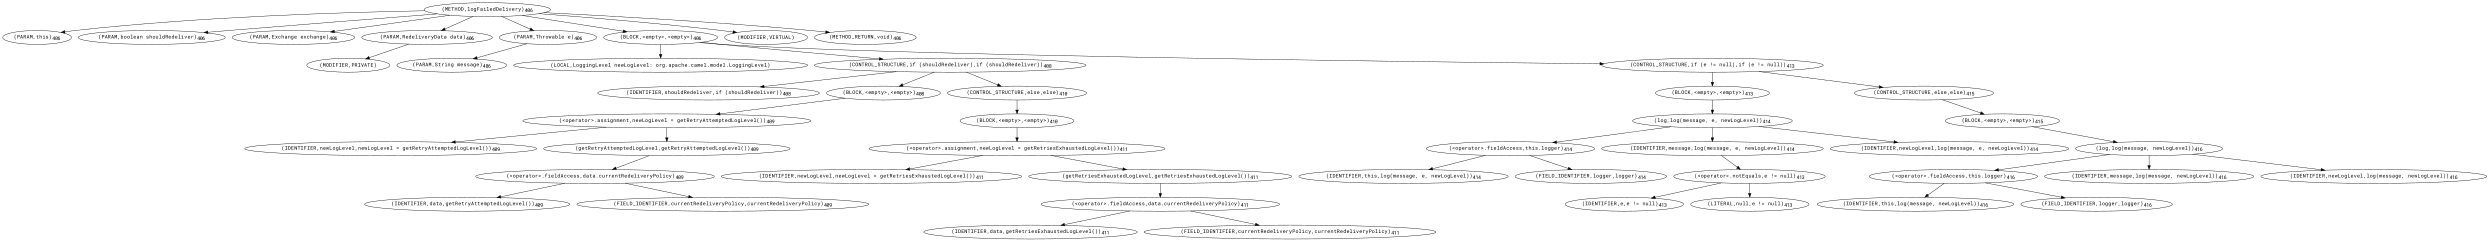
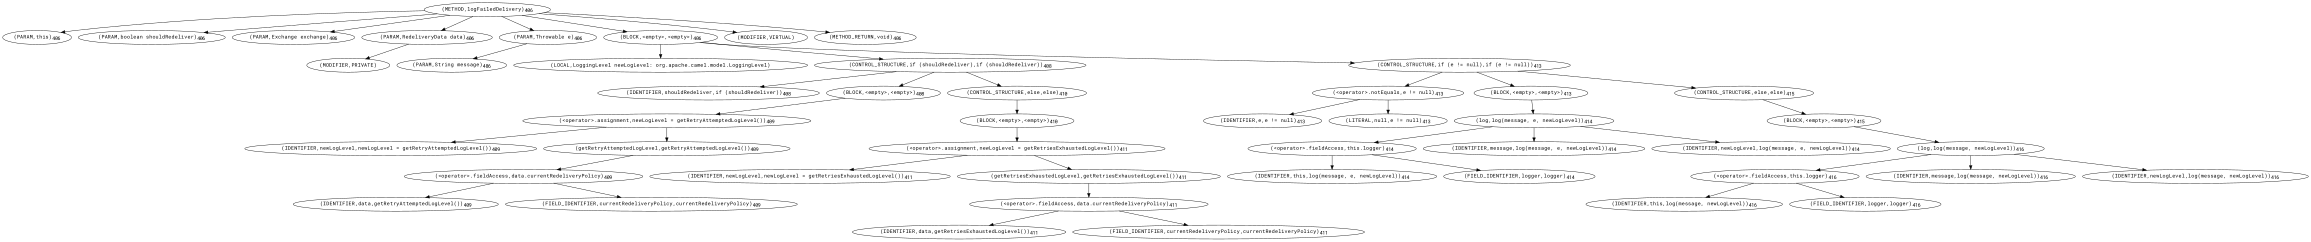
(1729, 161) -> (1425, 79)
